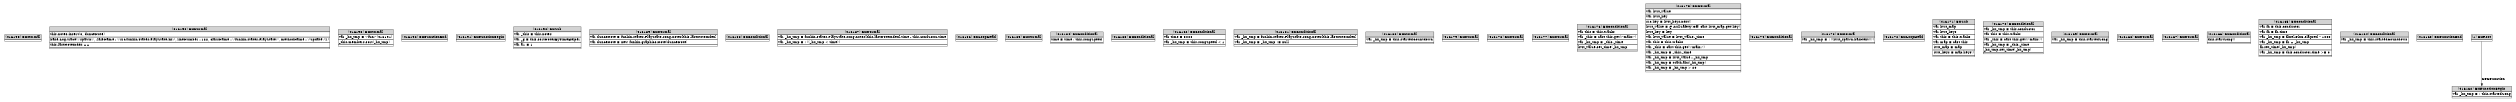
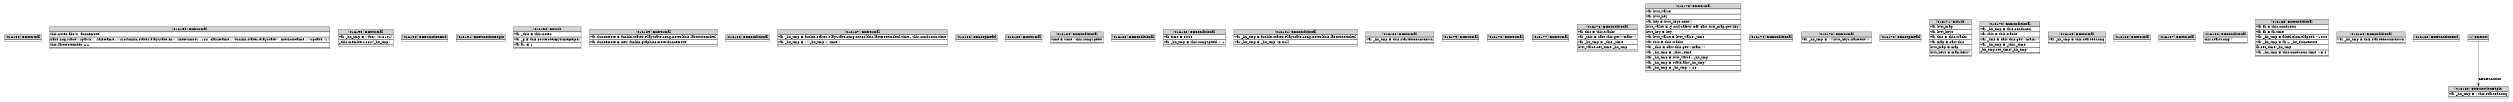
(1669, 22) -> (1669, 22)
(78, 34) -> (76, 34)
(1838, 39) -> (1836, 39)
(2284, 42) -> (2287, 42)
